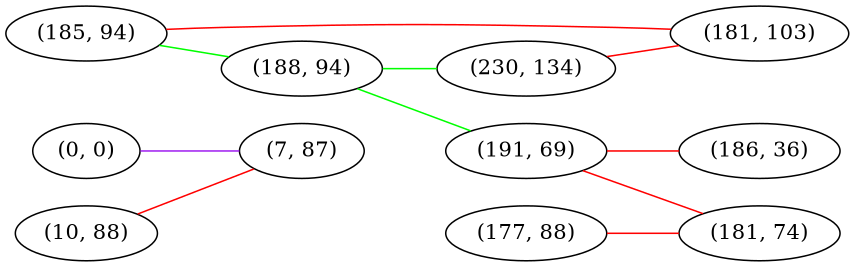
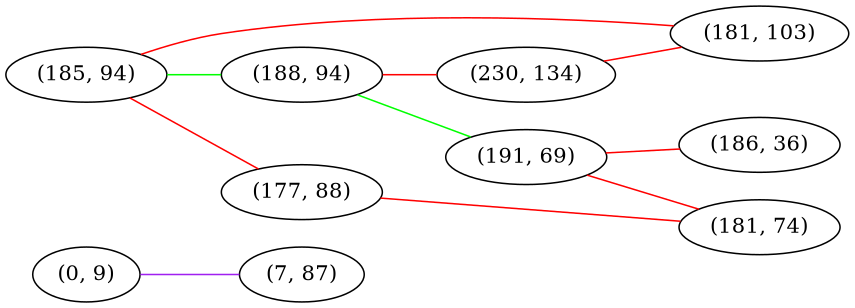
(410, 69) -> (410, 75)
none -> (194, 133)
(86, 151) -> (86, 274)
(86, 233) -> none
